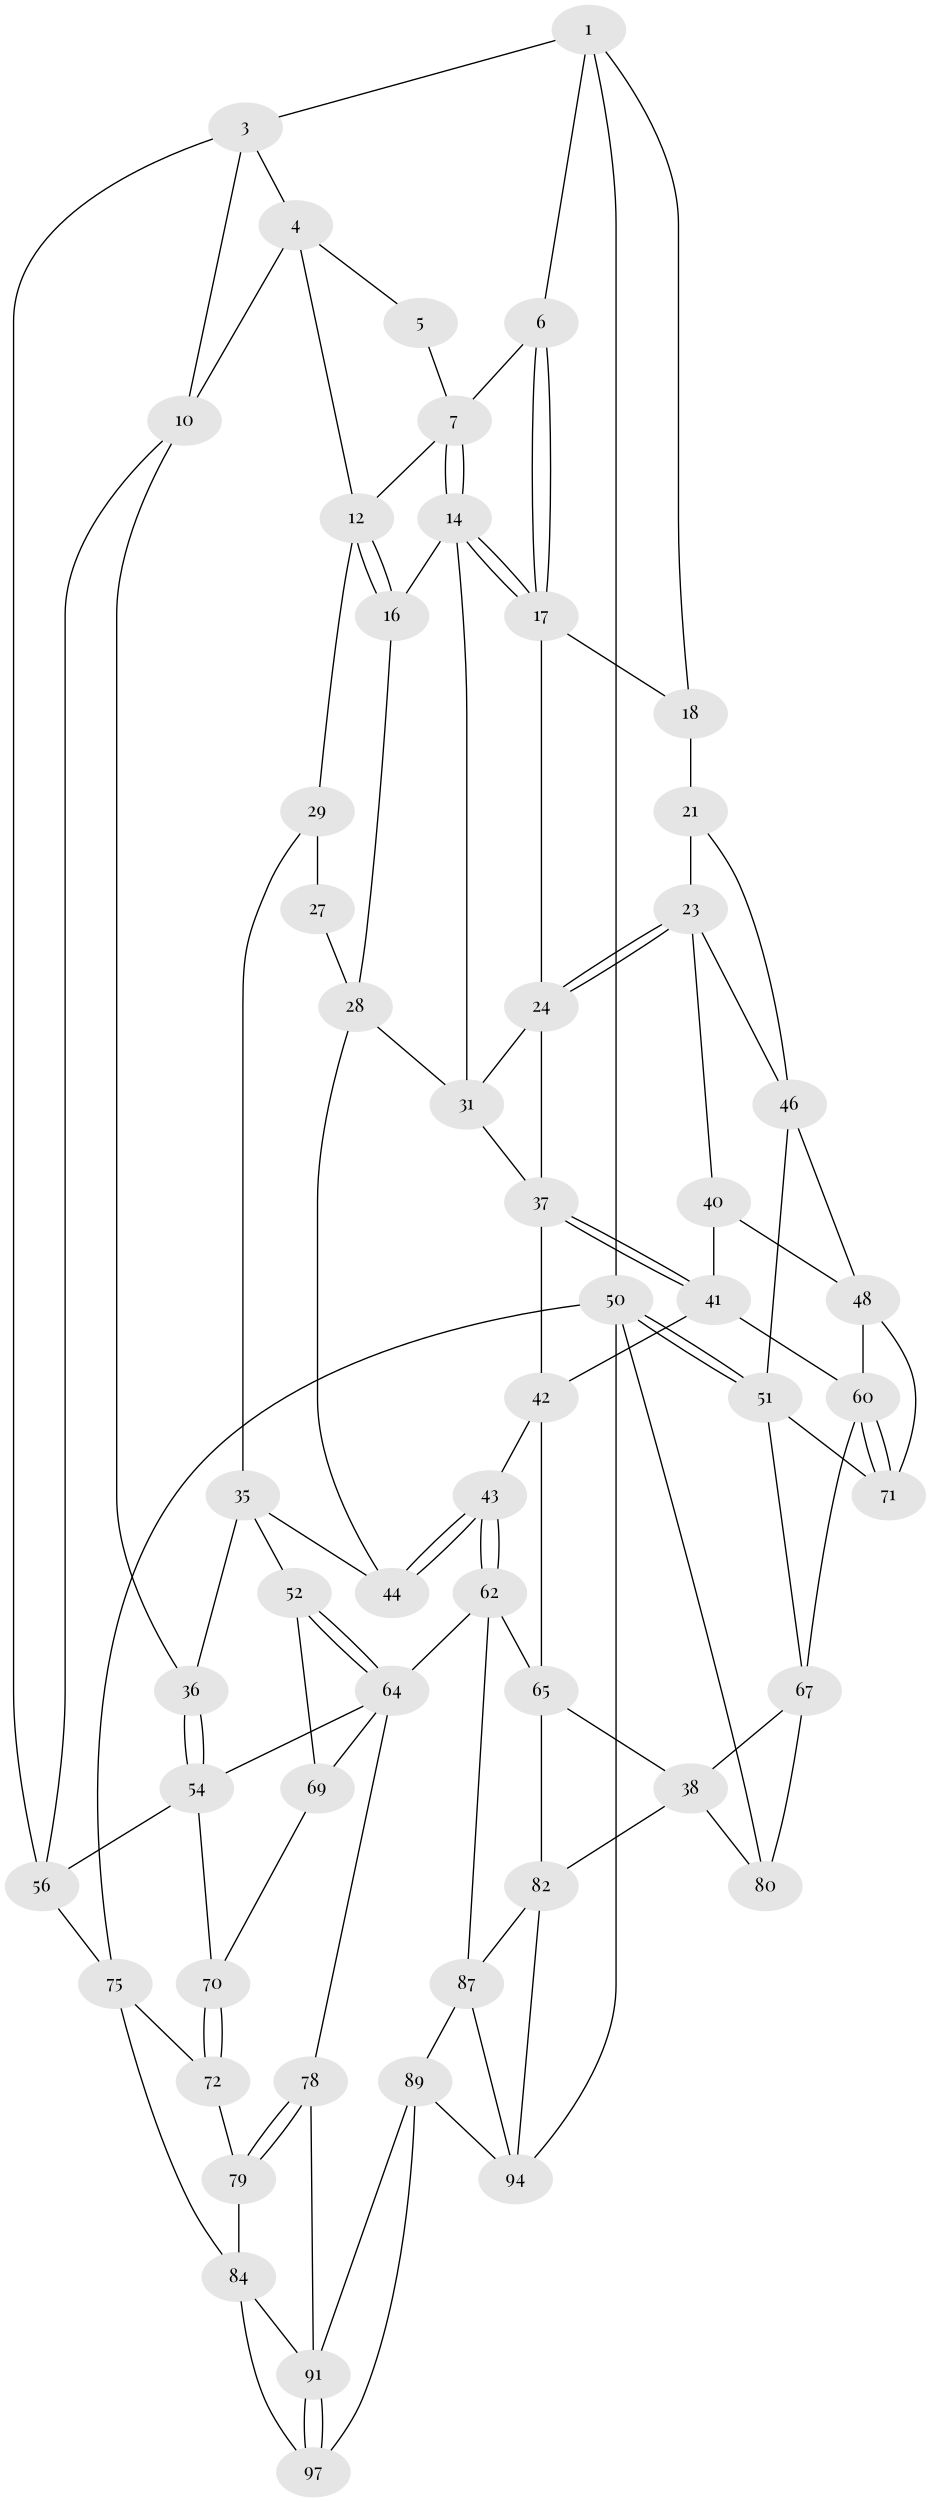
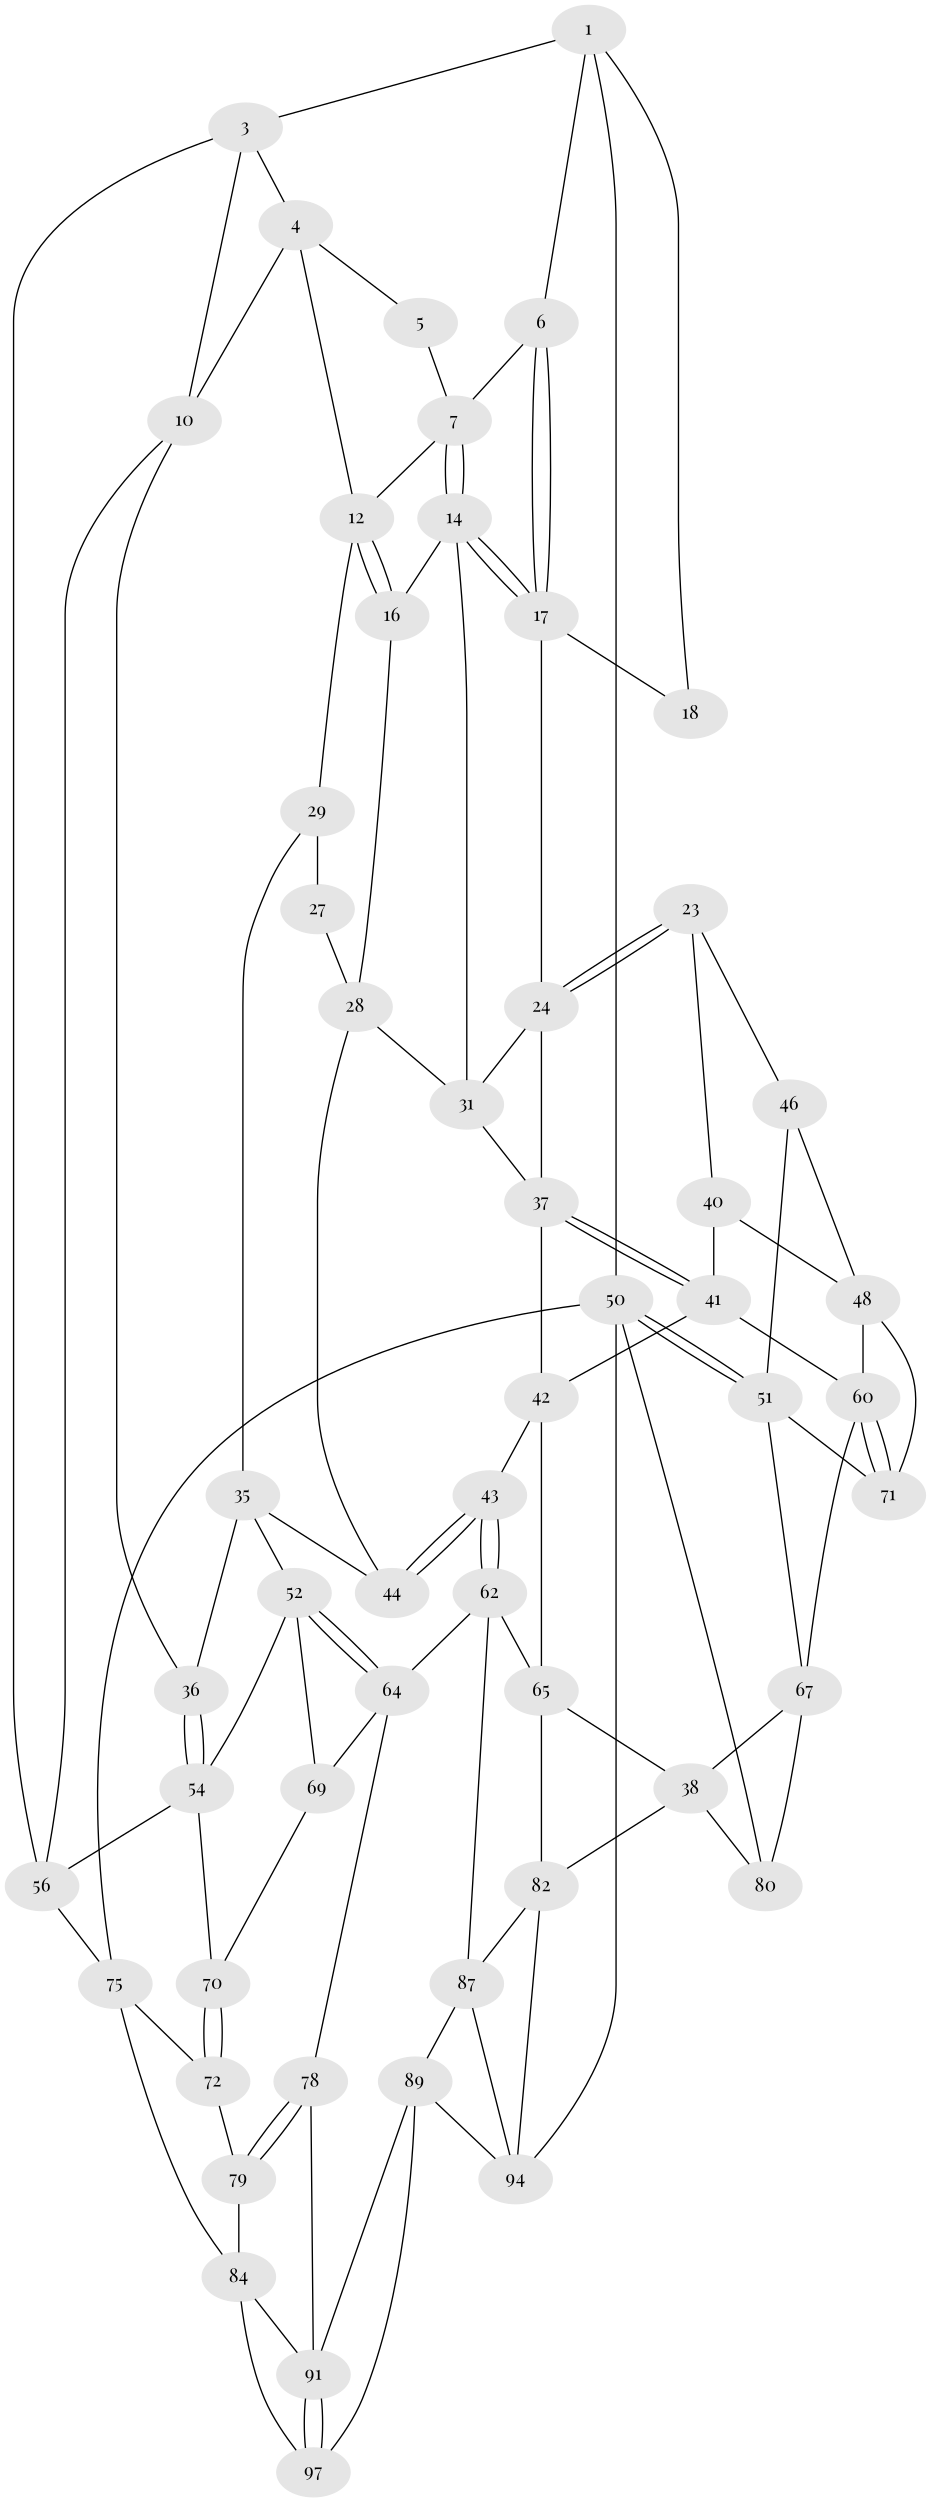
(691, 811) -> none
(295, 1740) -> (251, 1693)
